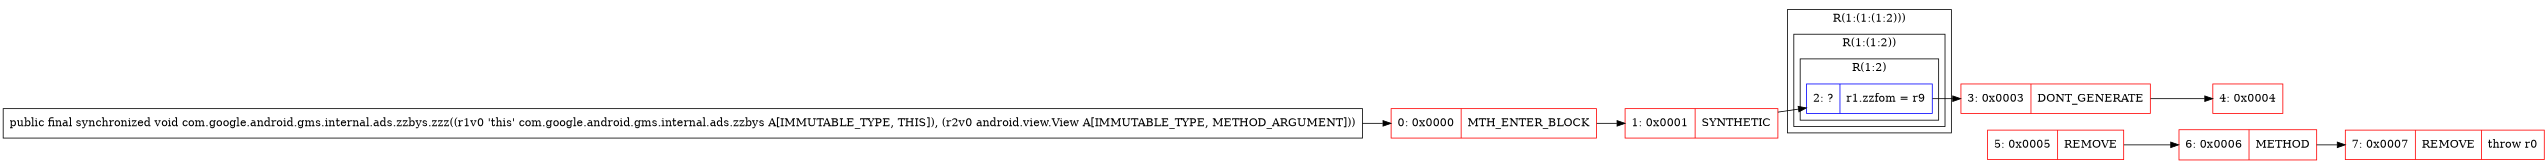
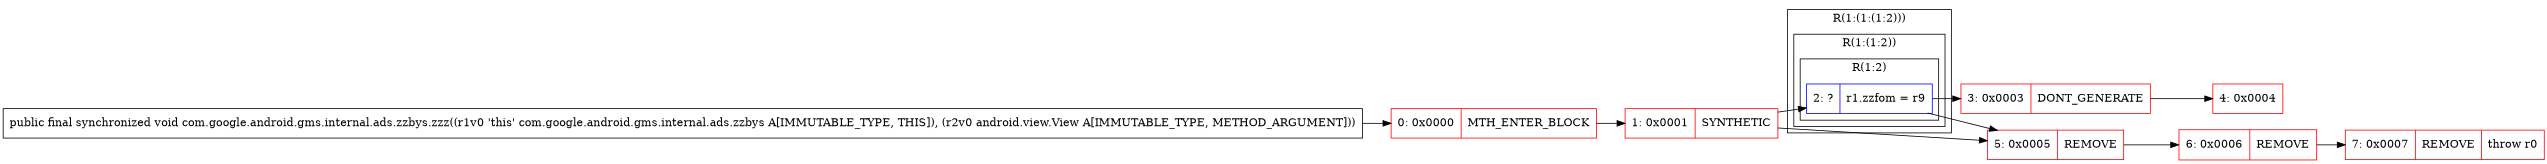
none -> (1959, 121)
none -> (1879, 134)
(2283, 144) -> (2283, 144)
